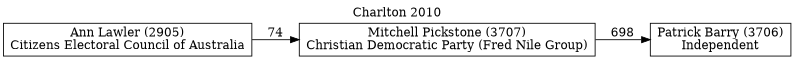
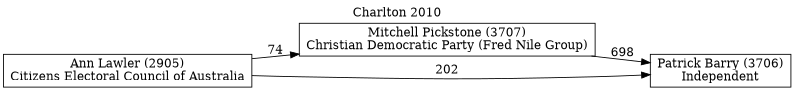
none -> (447, 79)
